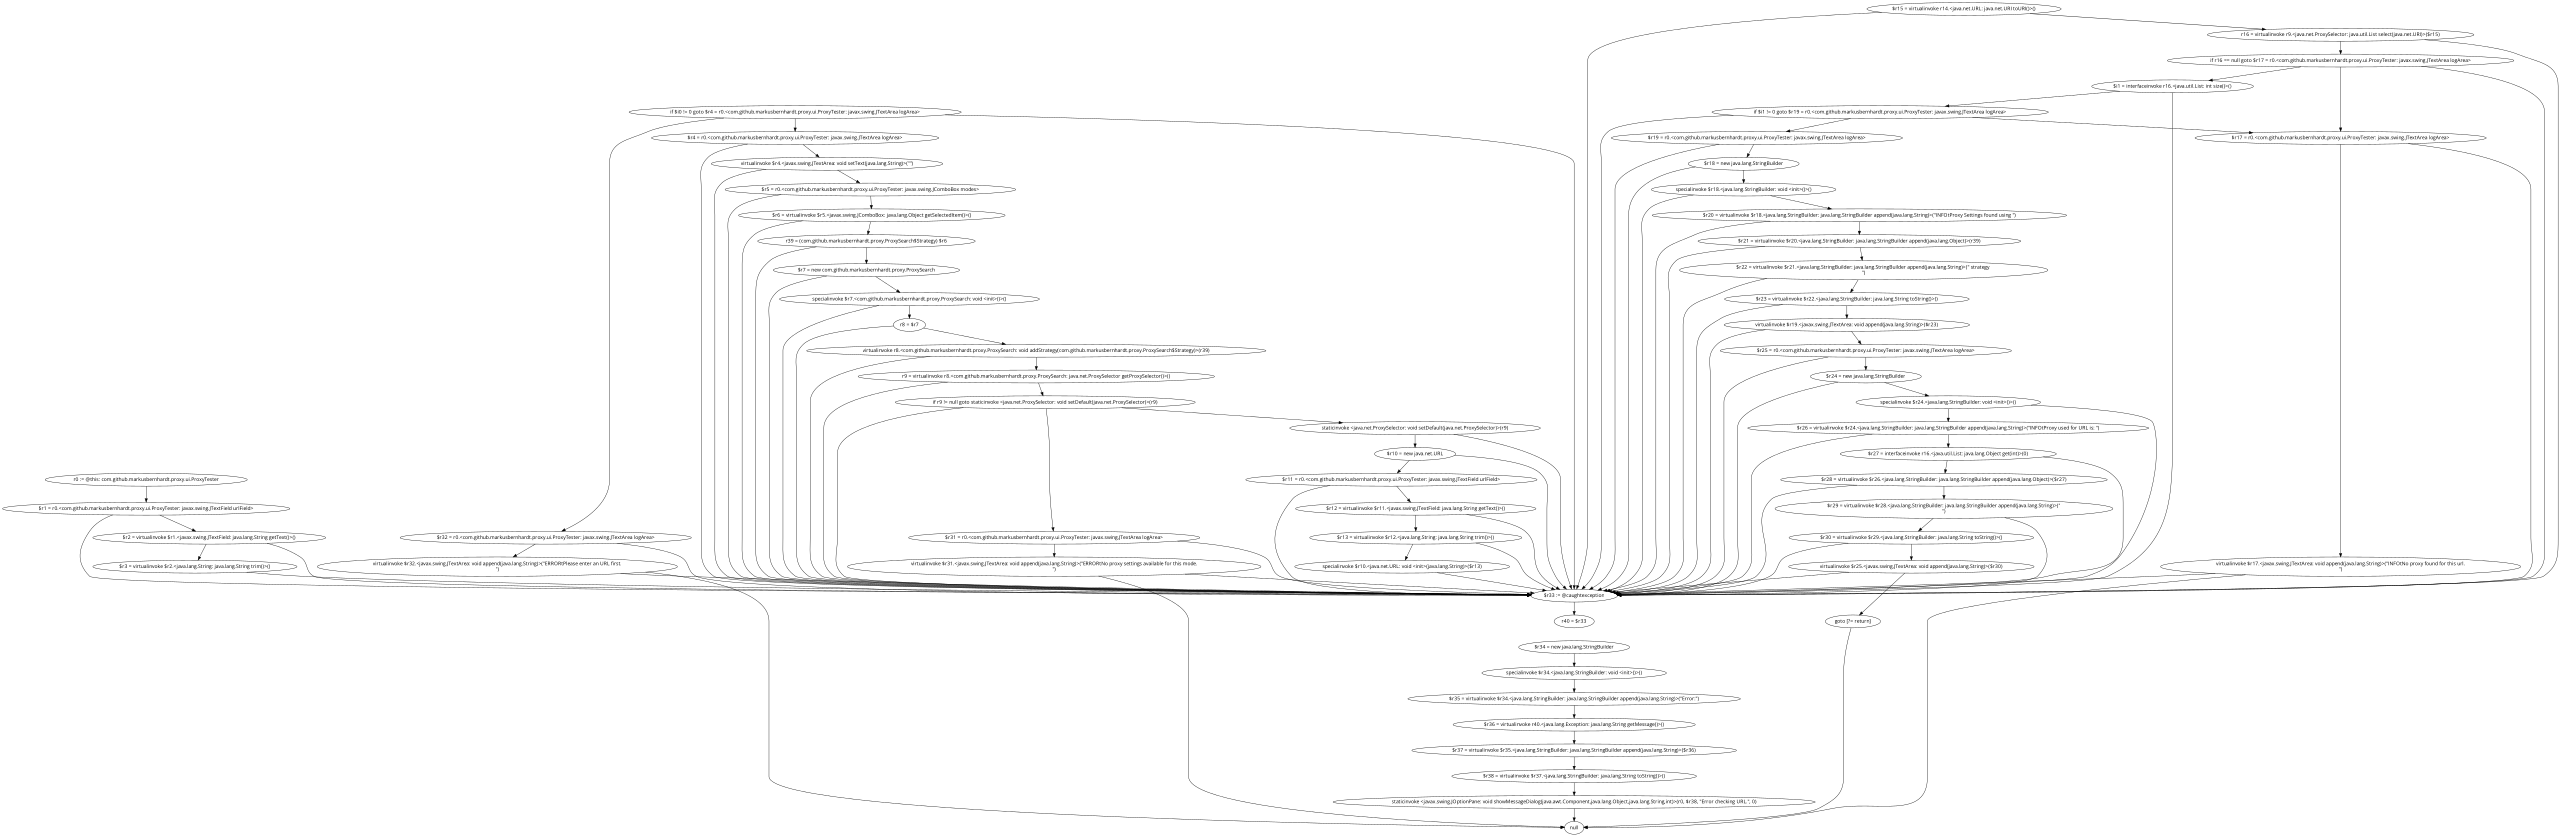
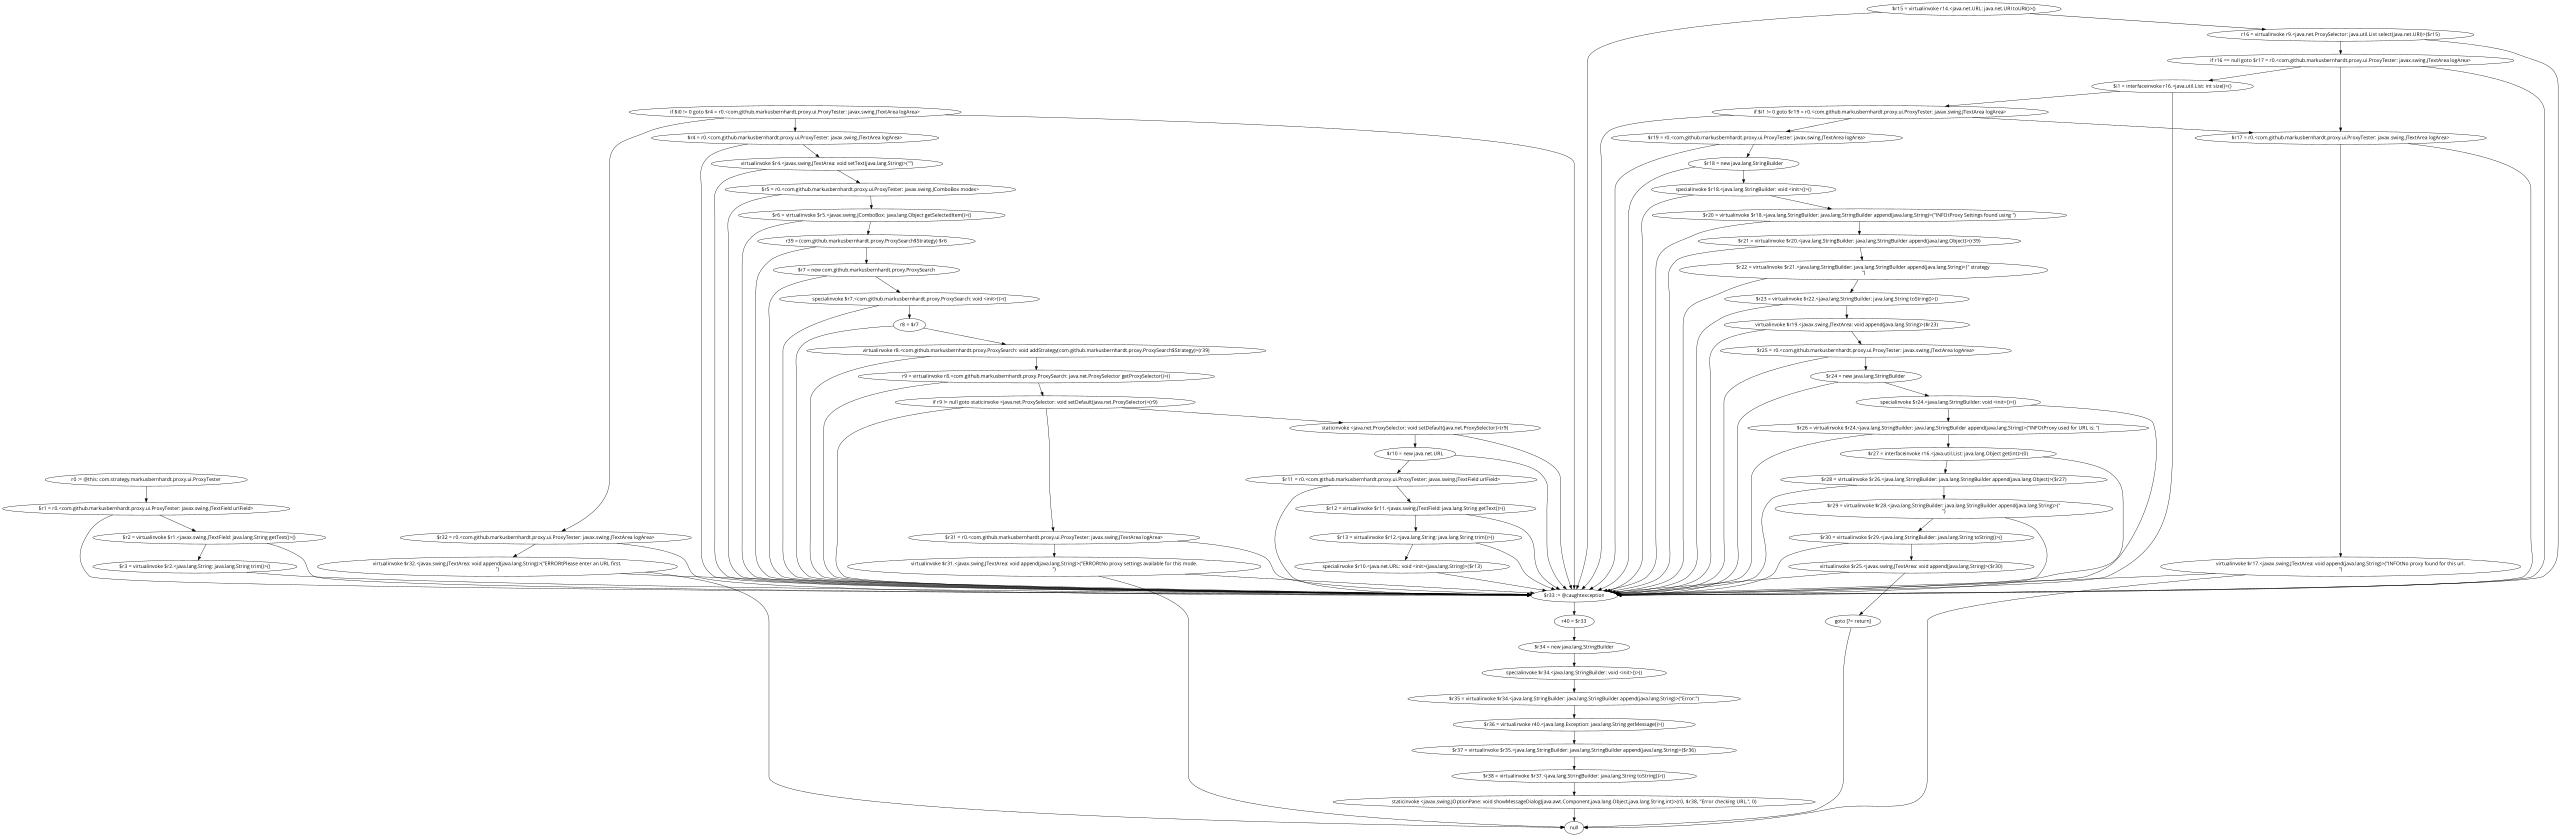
(146, 480) -> (146, 480)
none -> (1574, 633)
